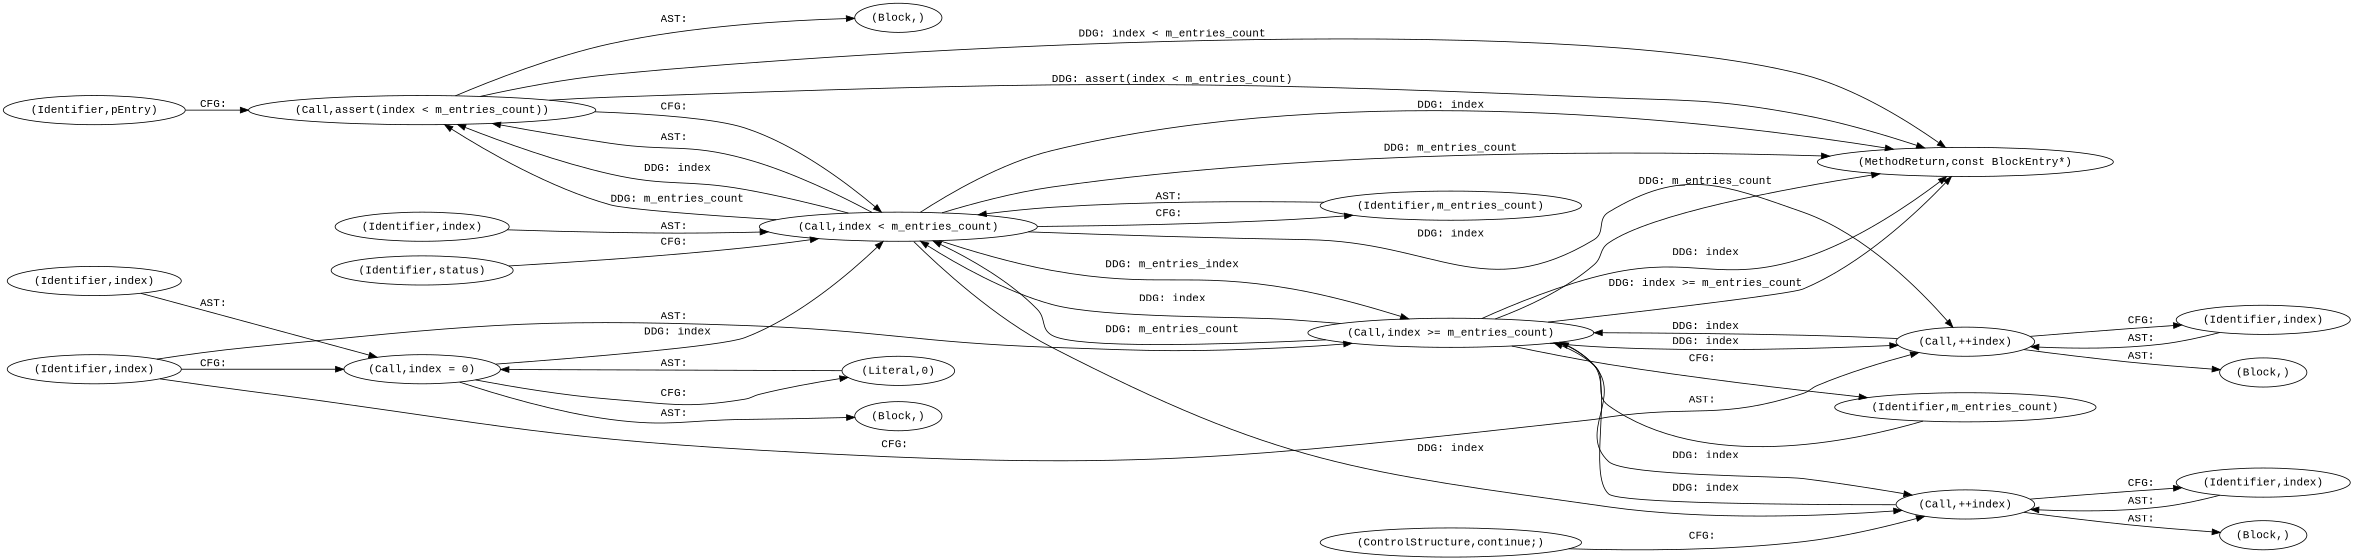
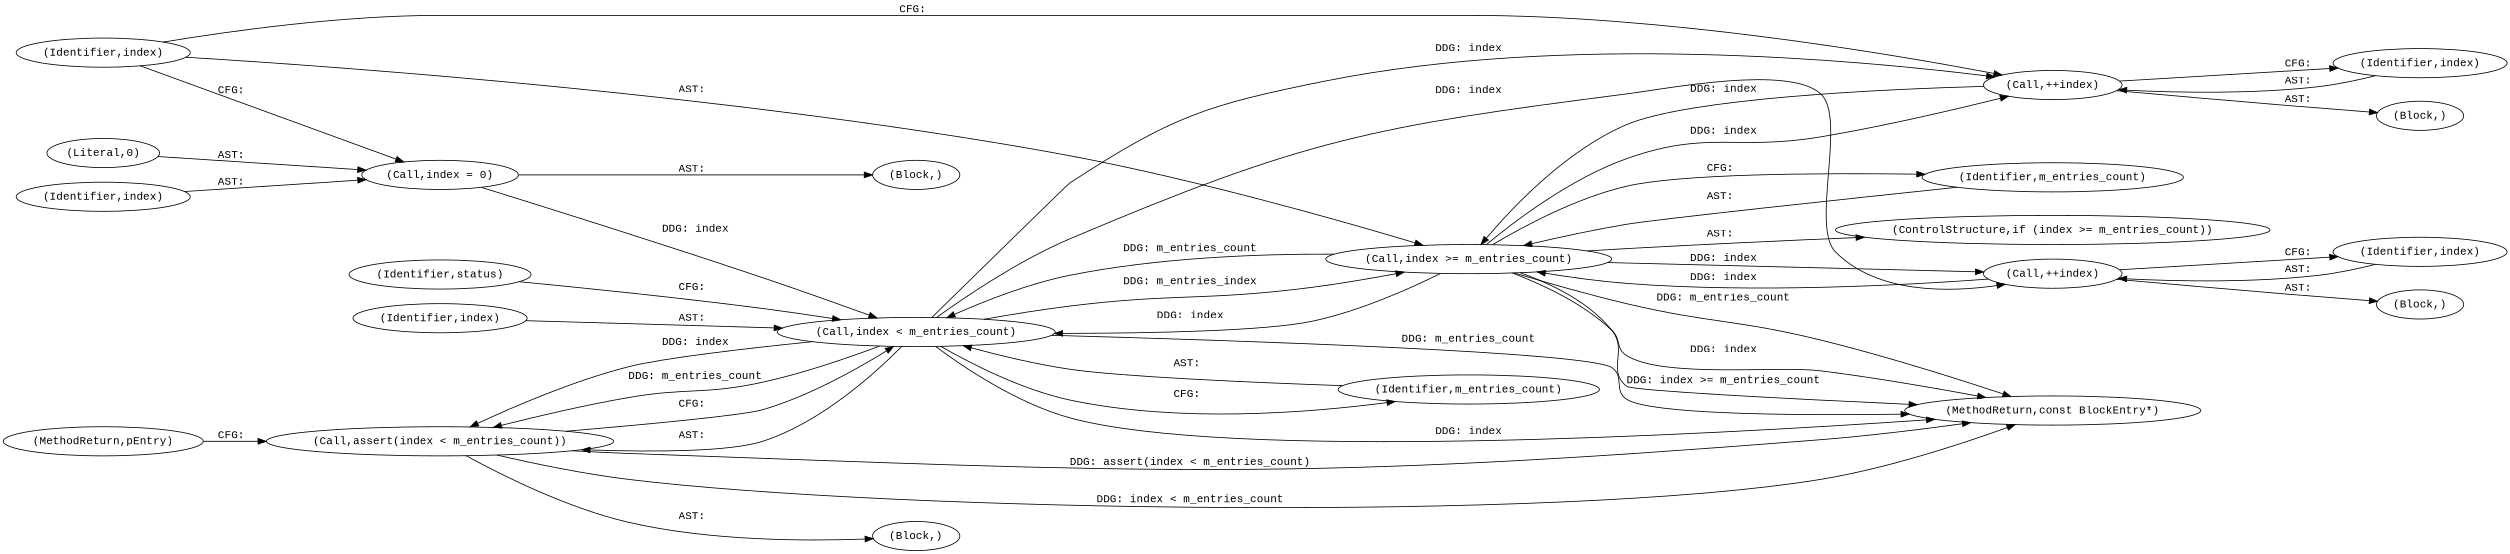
(94, 110) -> (103, 441)
none -> (2053, 230)
(658, 403) -> none
(1451, 543) -> none
